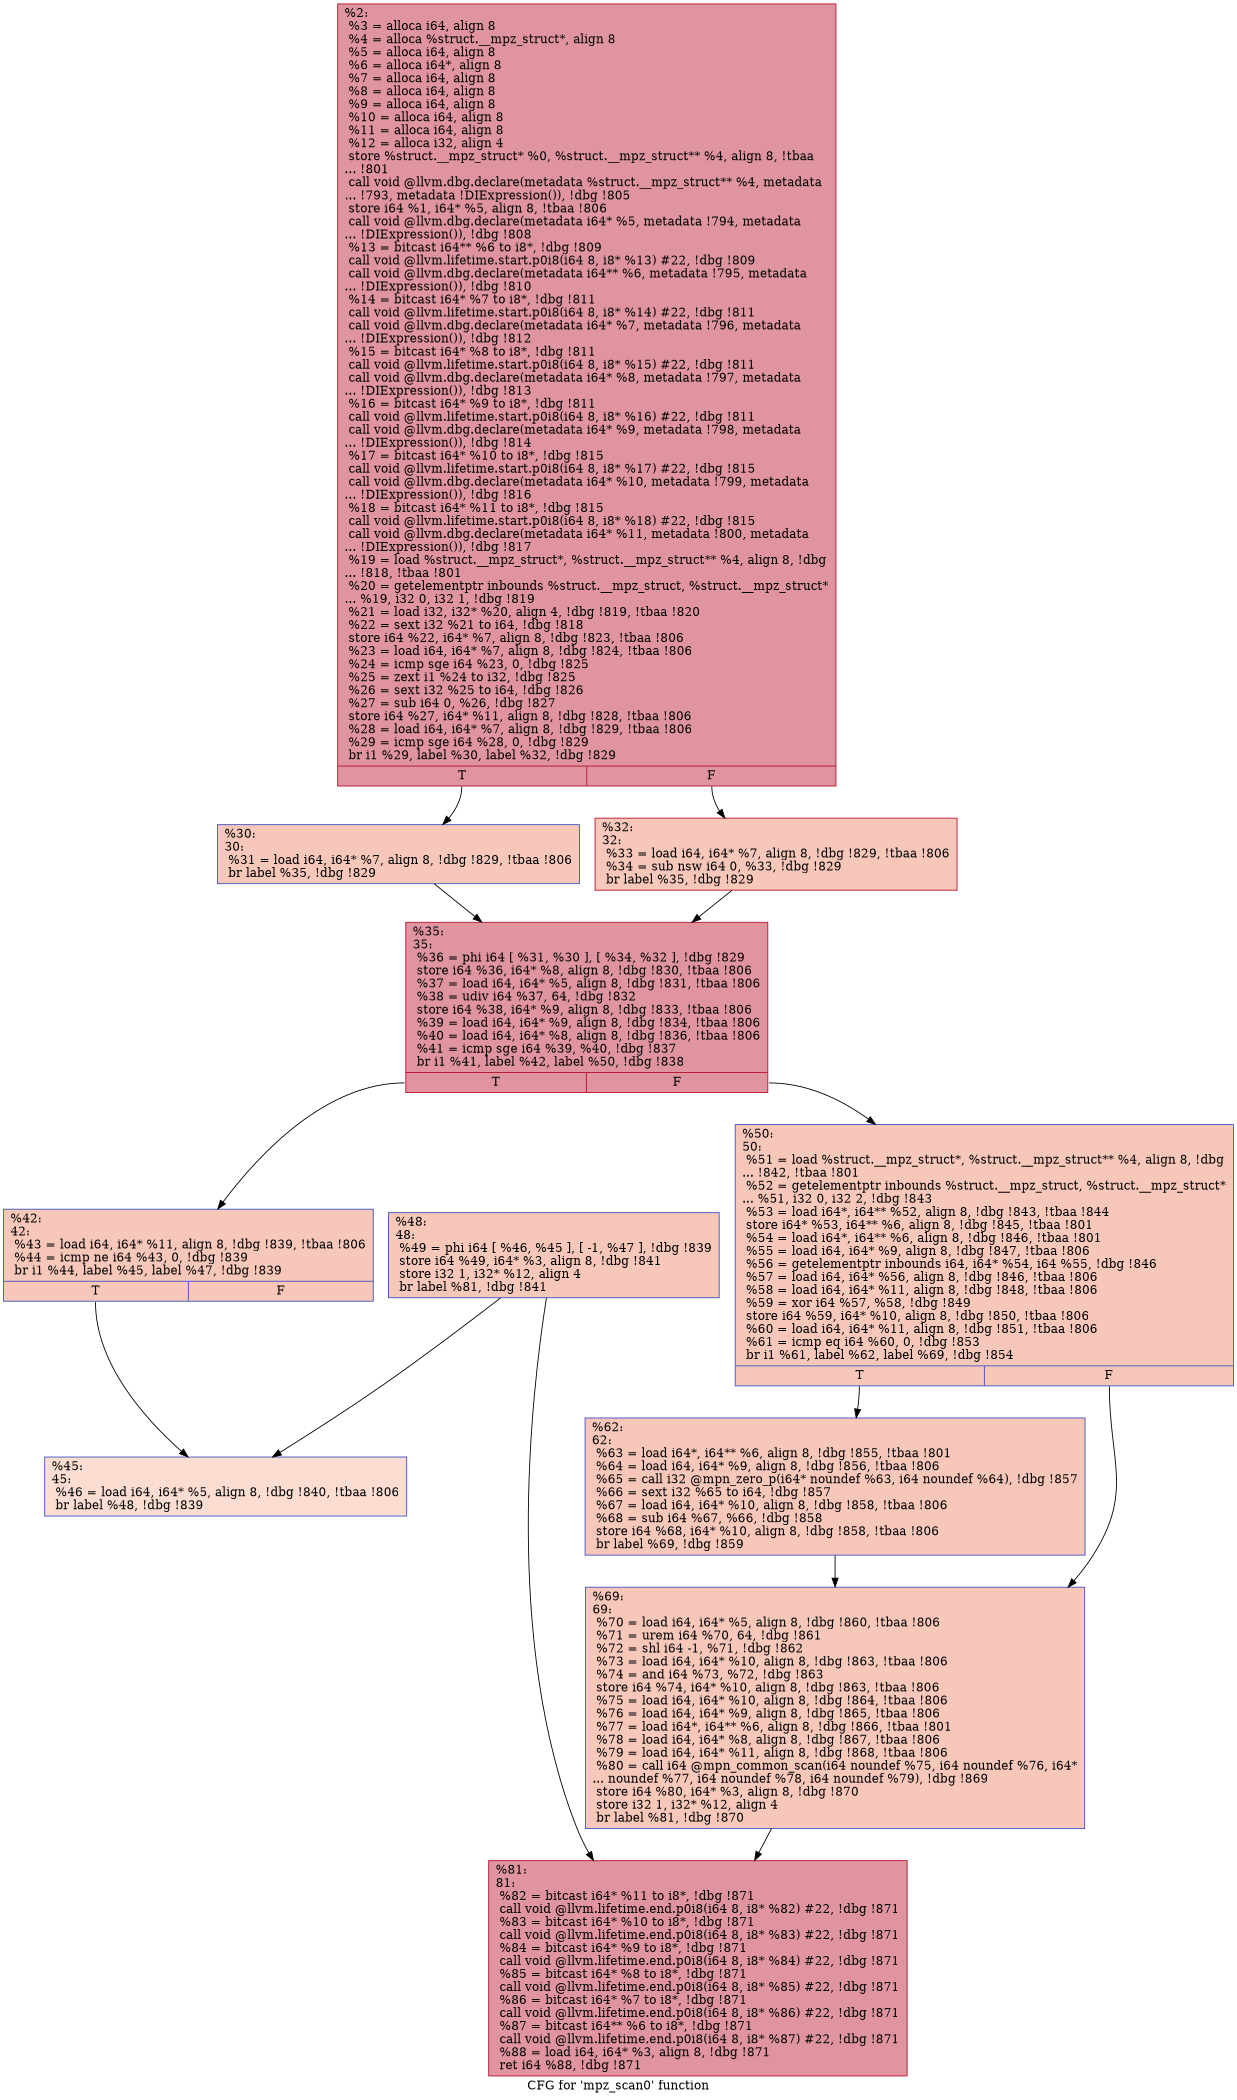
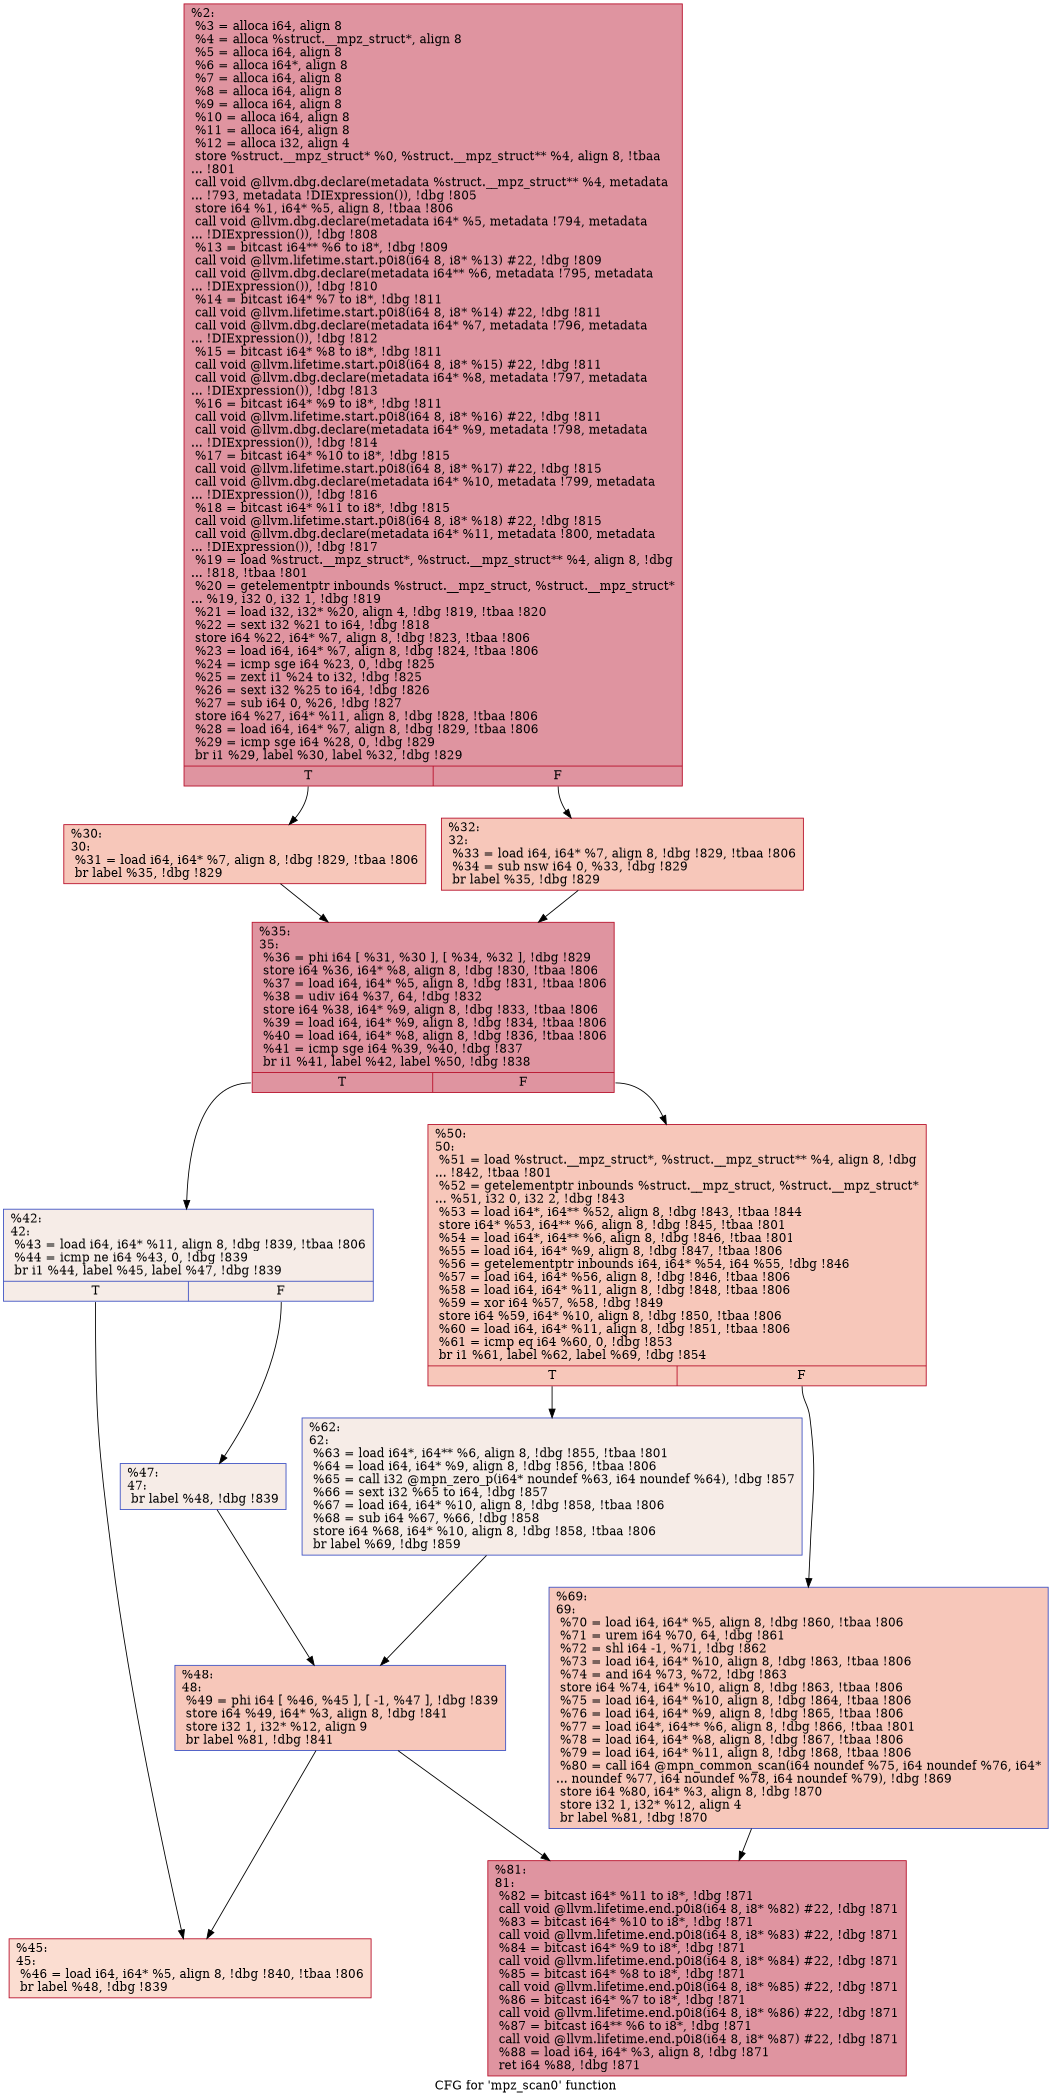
(398, 854) -> (245, 854)
(188, 1255) -> (188, 1255)
(984, 1255) -> (677, 1255)
(488, 1274) -> (275, 1727)
none -> (203, 1487)
(226, 1487) -> (190, 1968)
(835, 1487) -> (552, 1487)
(835, 1567) -> (437, 1607)
